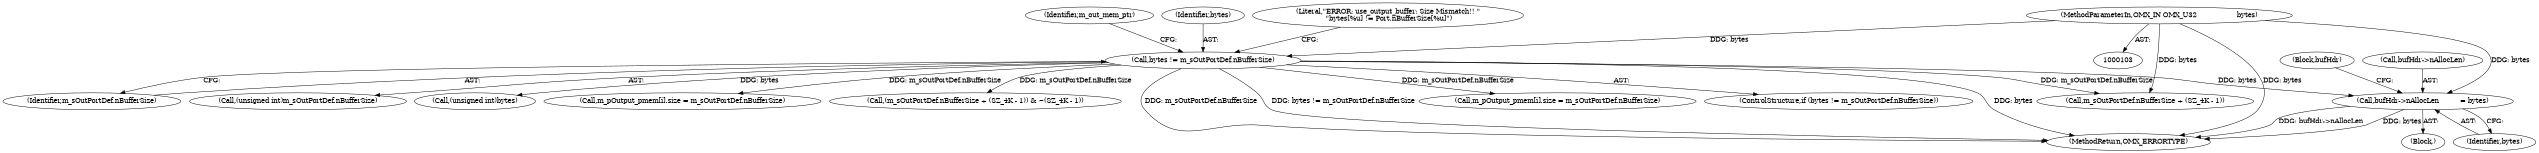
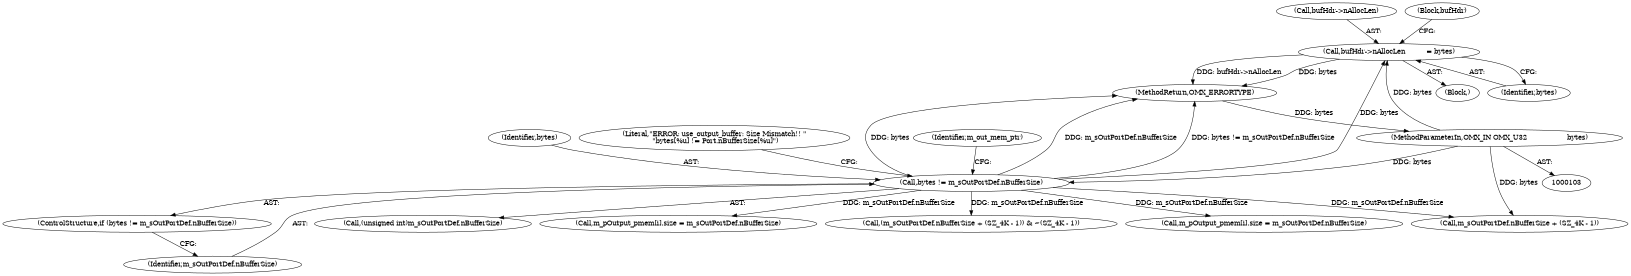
(614, 66) -> (173, 243)
(2263, 85) -> (1313, 120)
(475, 101) -> none
